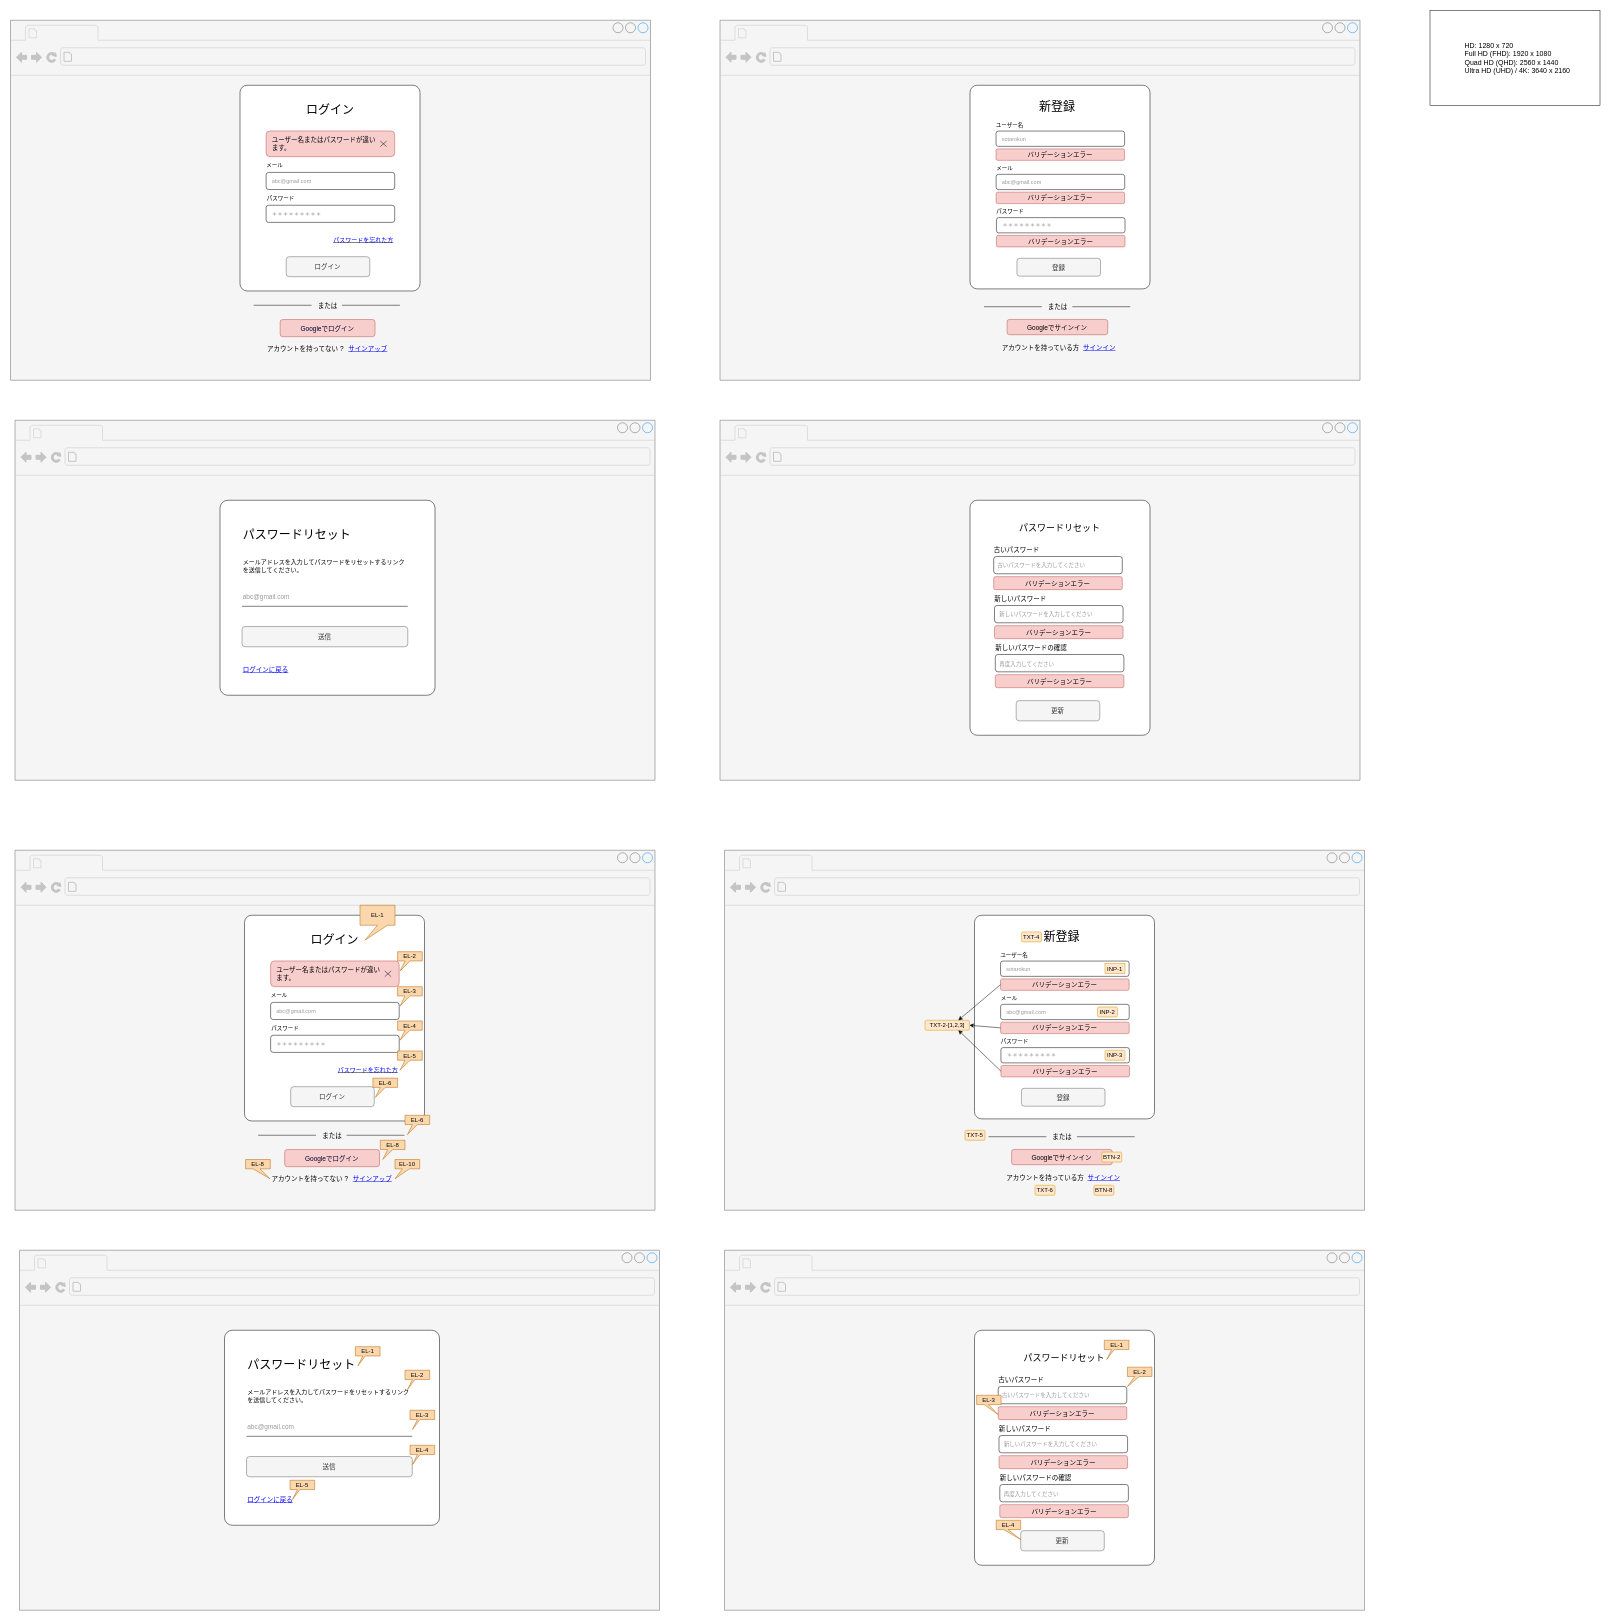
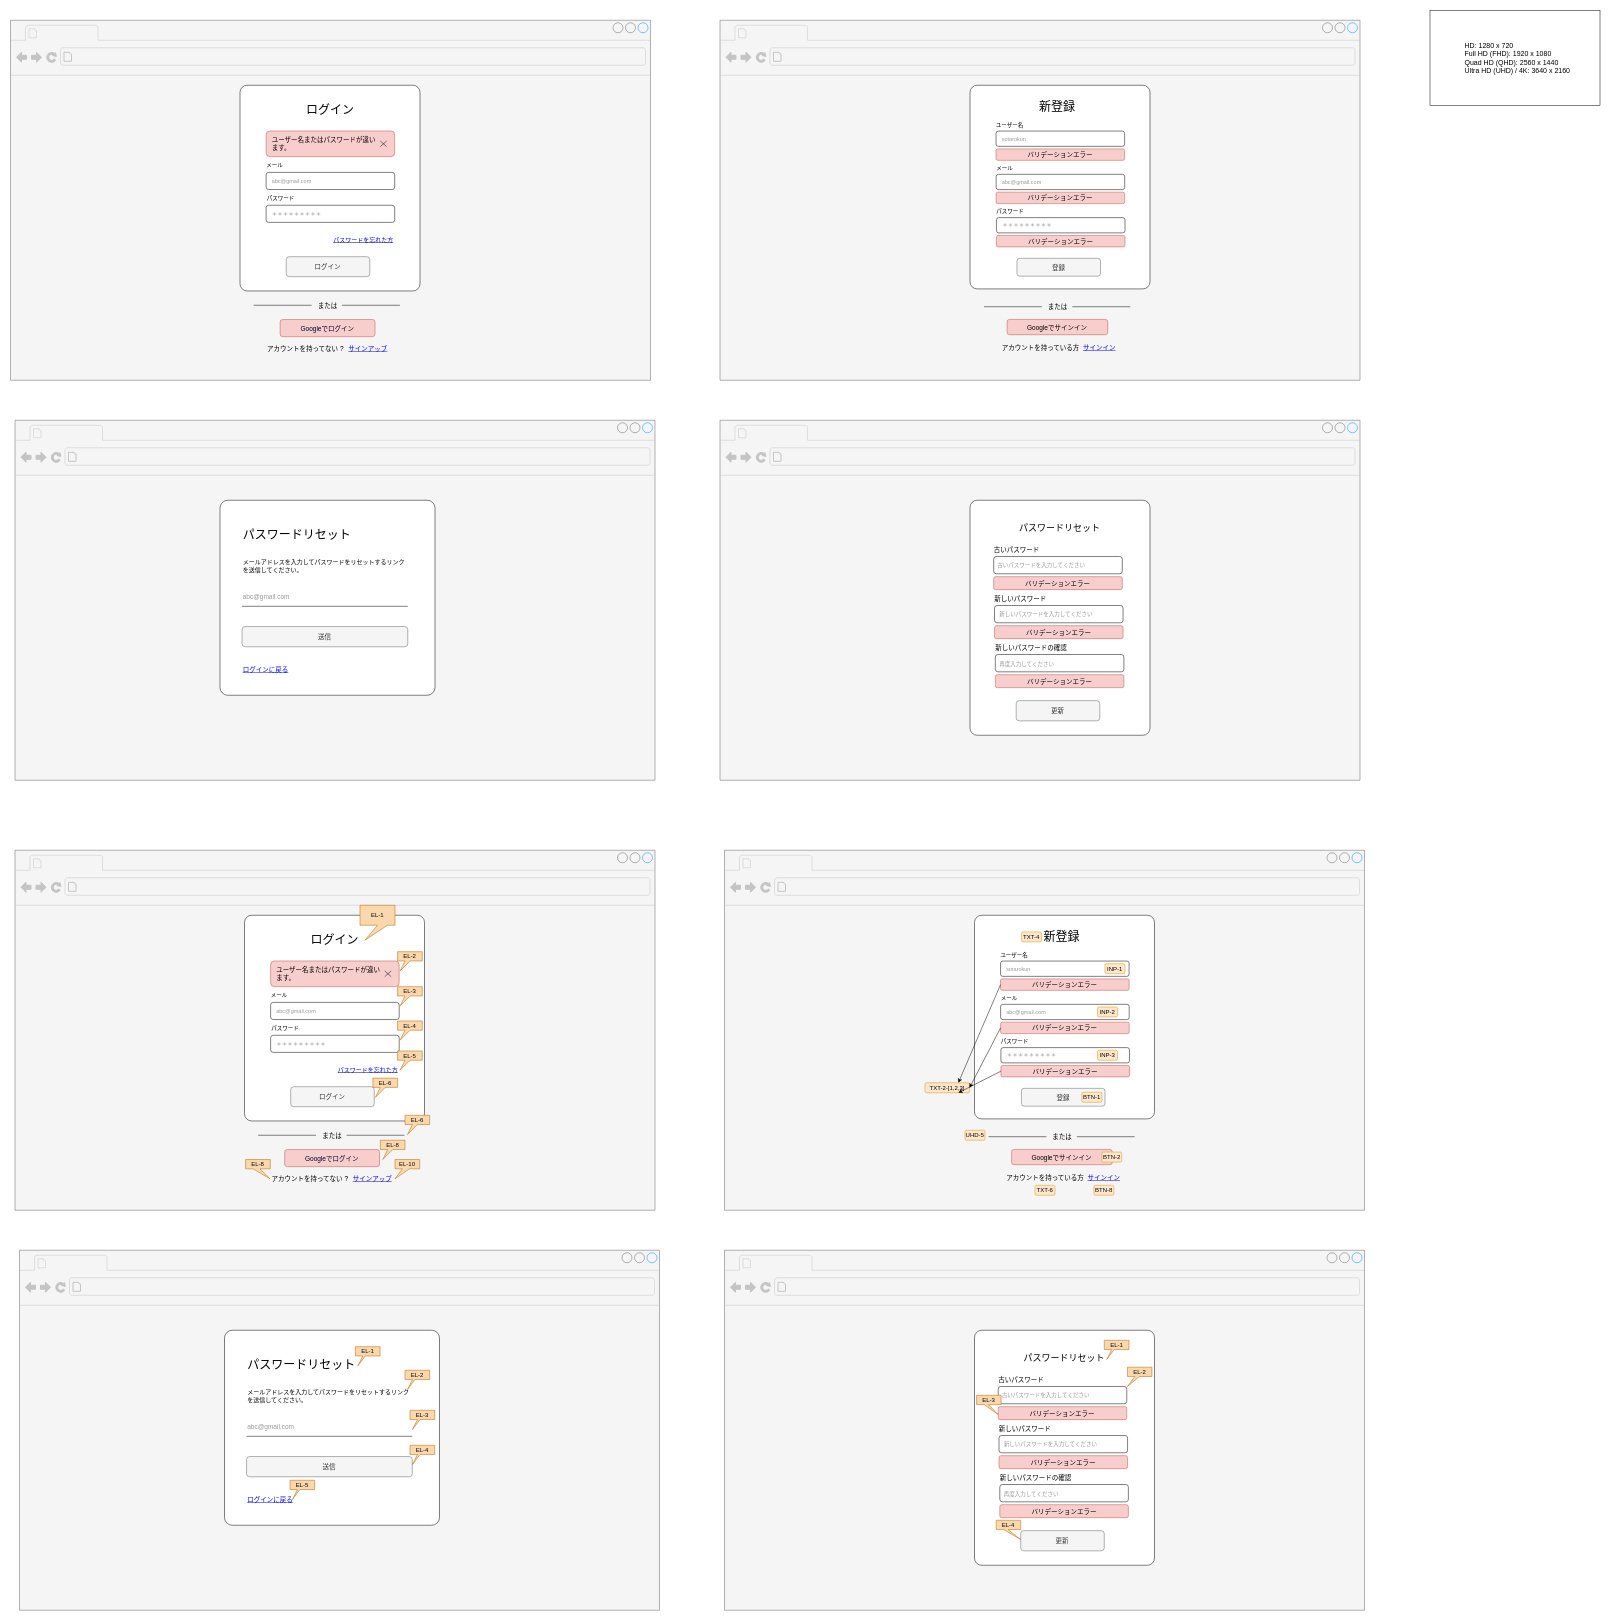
(1115, 969) -> (1115, 969)
(947, 1025) -> (947, 1088)
(1115, 1055) -> (1107, 1055)
none -> (1092, 1097)
(975, 1135) -> (975, 1135)
